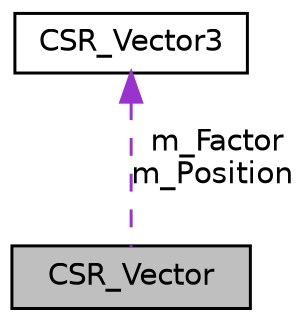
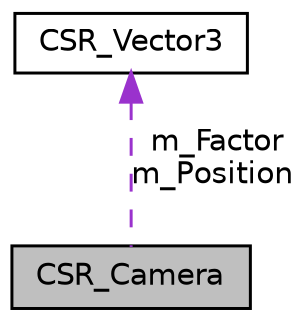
(131, 277) -> (131, 277)
